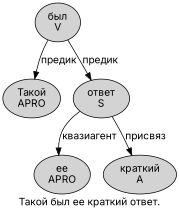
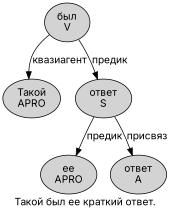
(59, 60) -> (60, 60)
(90, 137) -> (105, 137)
(140, 175) -> (138, 175)
